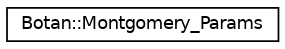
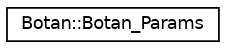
(143, 25) -> (113, 25)
